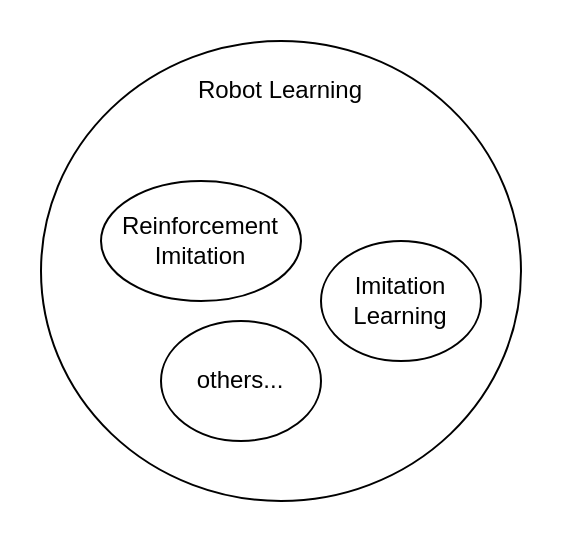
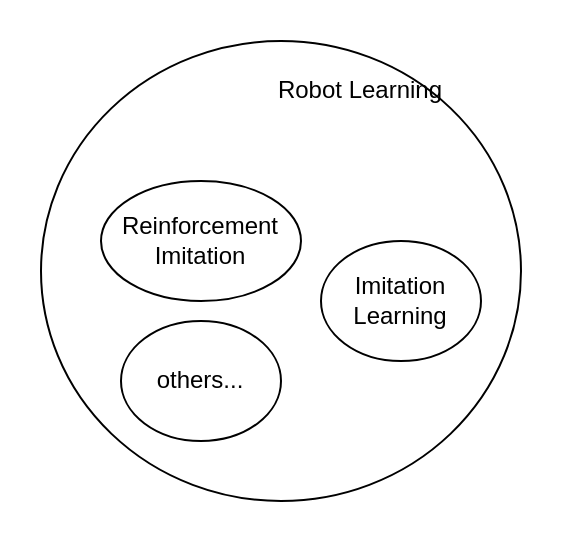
(281, 91) -> (361, 91)
(241, 381) -> (201, 381)
